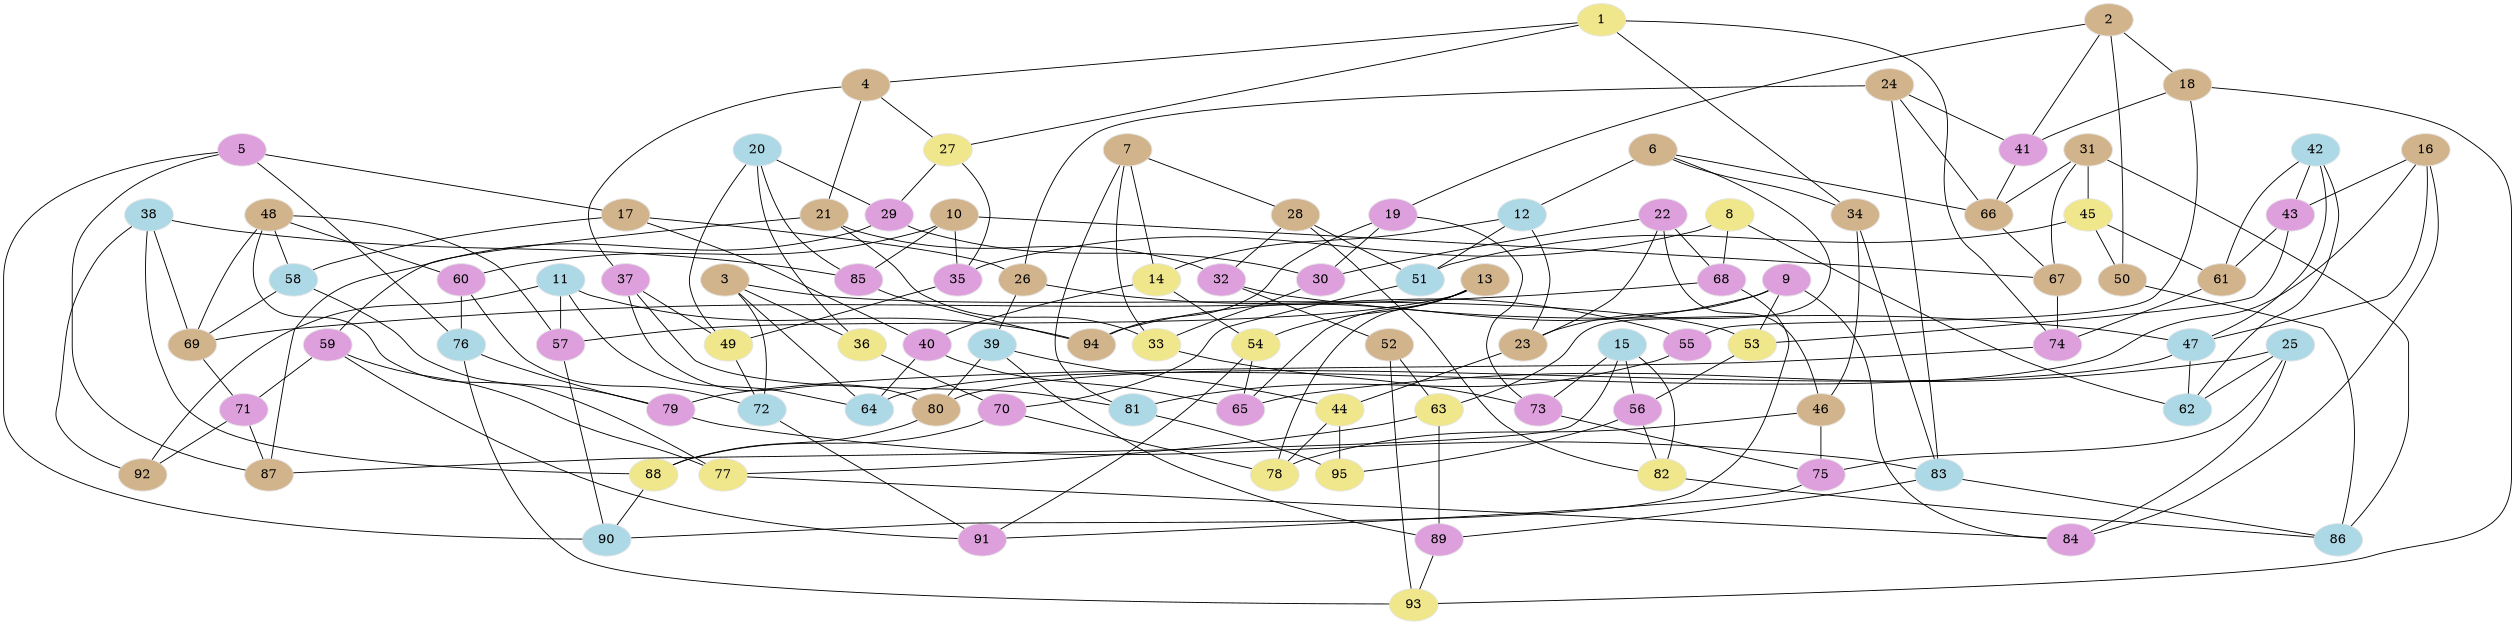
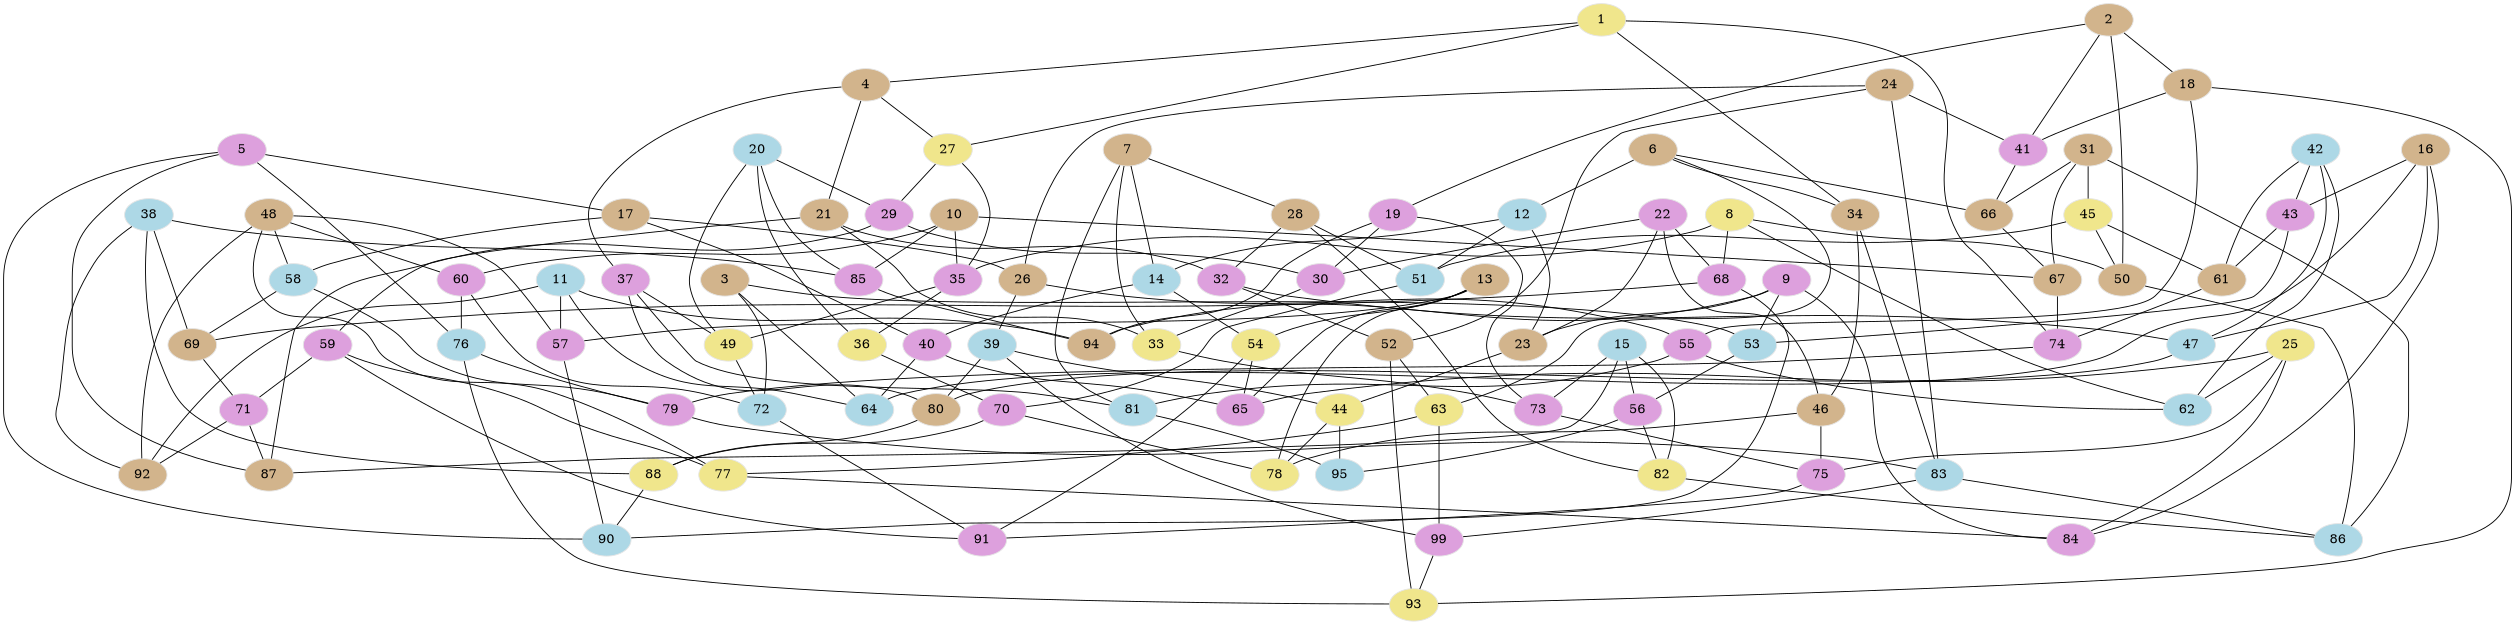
(1939, 150) -> (1597, 154)
none -> (1974, 242)
(223, 277) -> (161, 325)
(1156, 280) -> (1156, 280)
(794, 312) -> (910, 312)
(1752, 345) -> (1752, 345)
(2290, 345) -> (2290, 345)
(2189, 377) -> (1921, 397)
(1340, 475) -> (1340, 475)
(1439, 540) -> (1439, 540)
